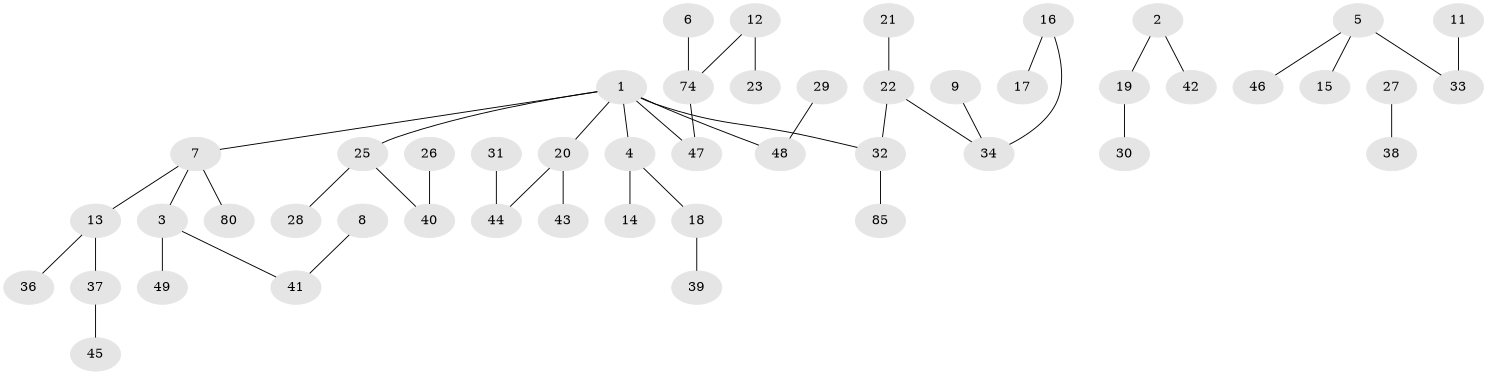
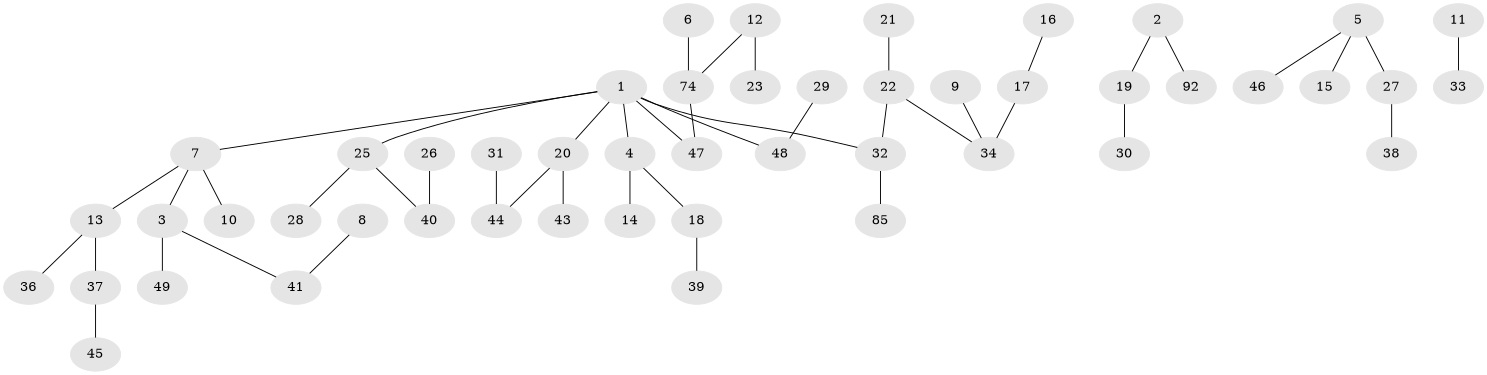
(1408, 54) -> (1375, 54)
(1191, 87) -> (1191, 87)
(1057, 101) -> (1006, 121)
(229, 221) -> (229, 221)
